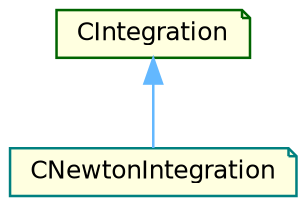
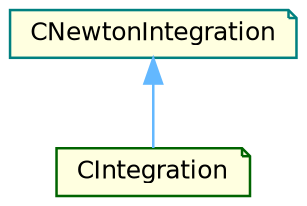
(153, 116) -> (153, 116)
